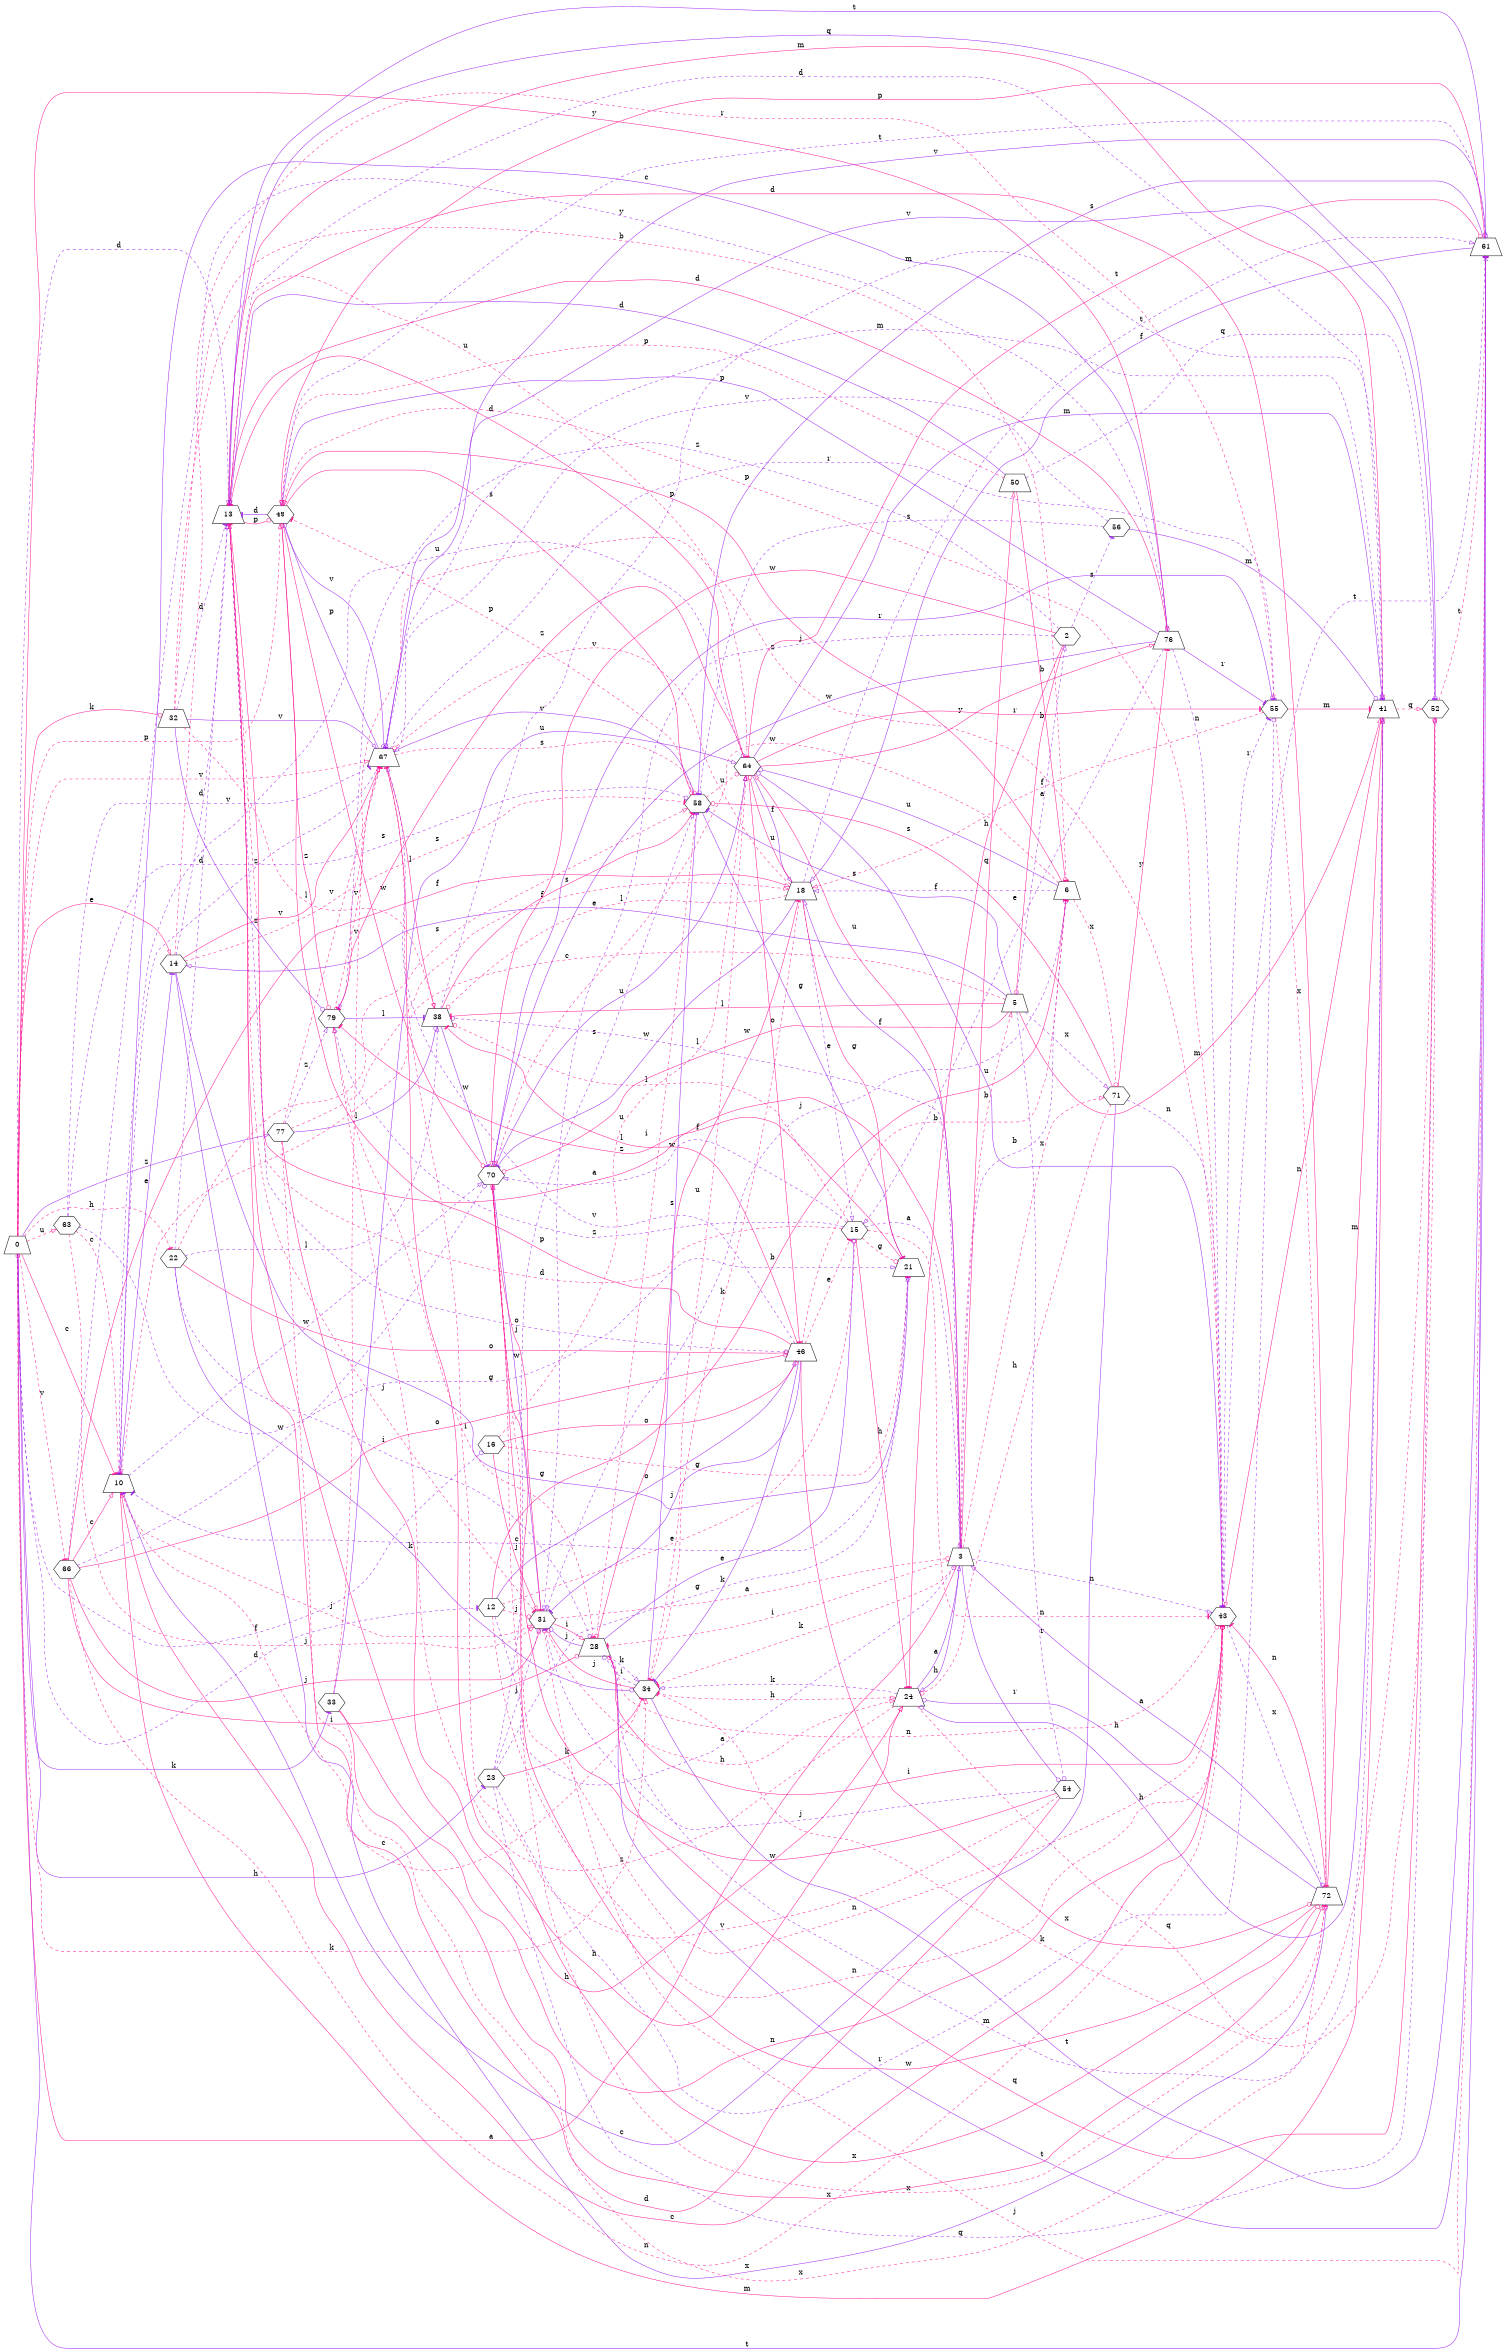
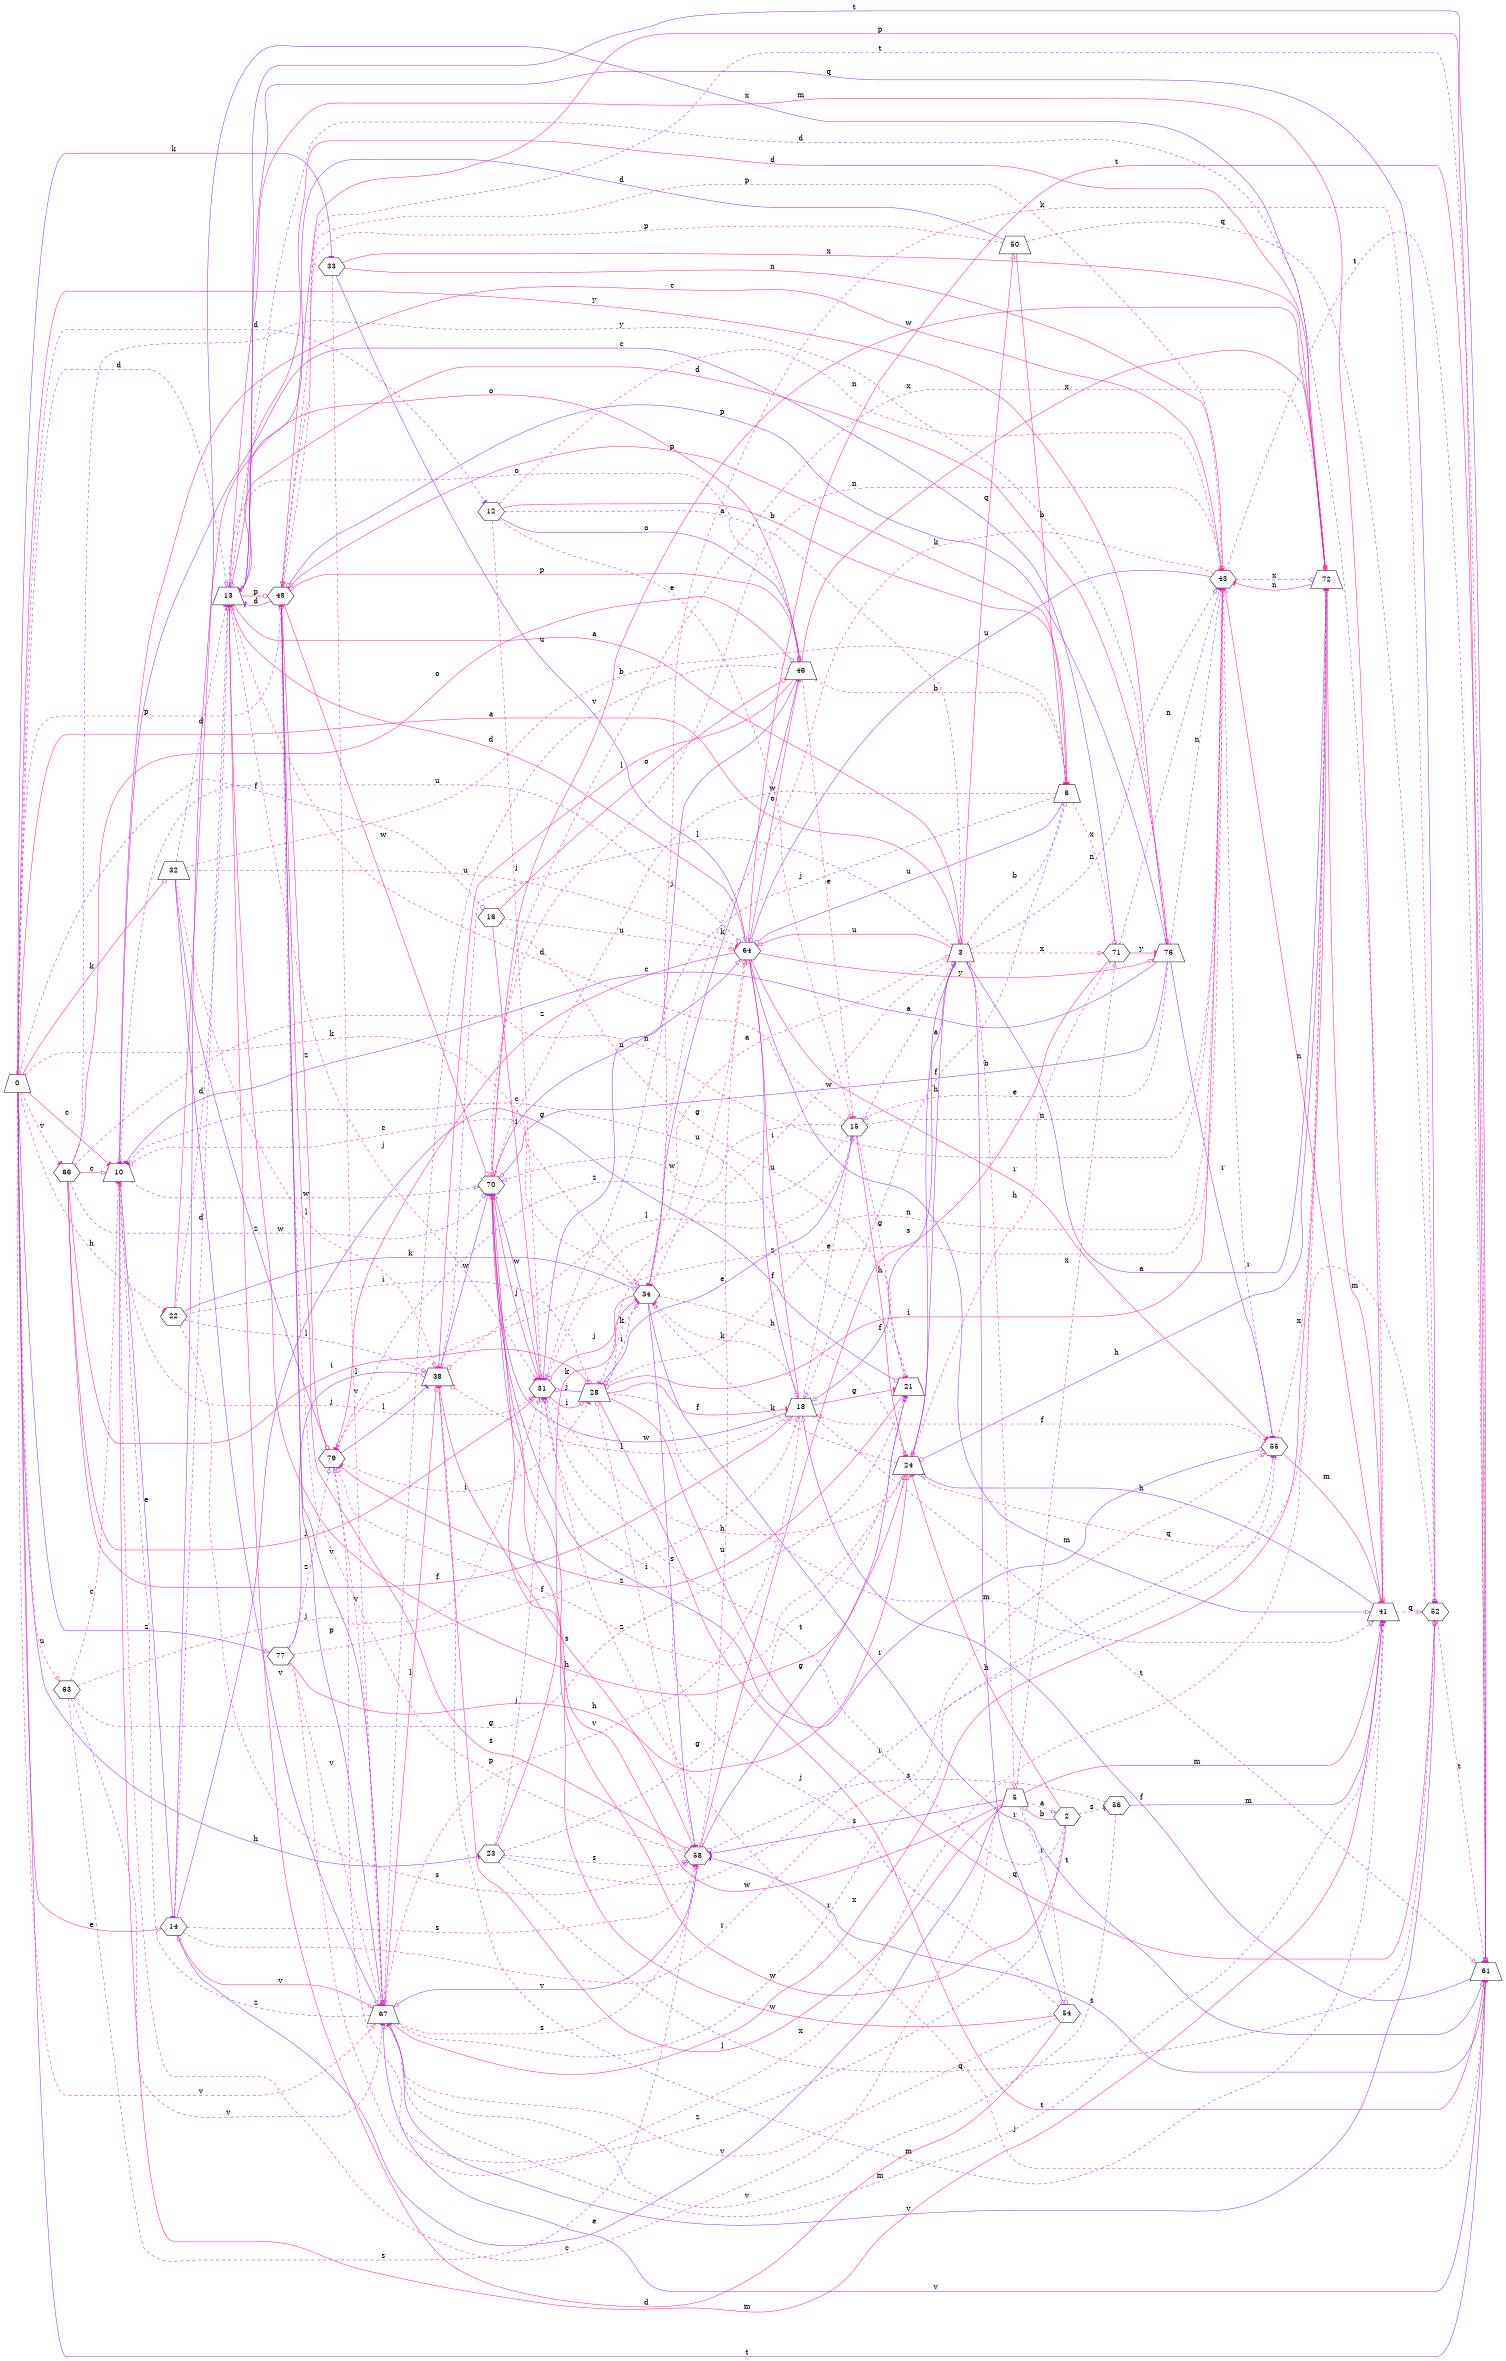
(801, 639) -> (801, 1628)
(811, 1632) -> (802, 763)
(1460, 2036) -> (946, 1993)
